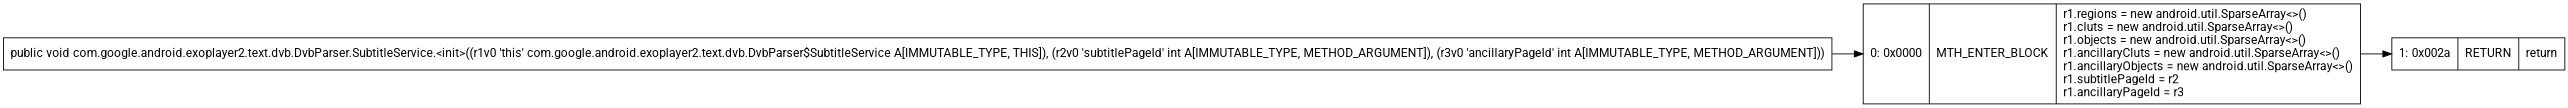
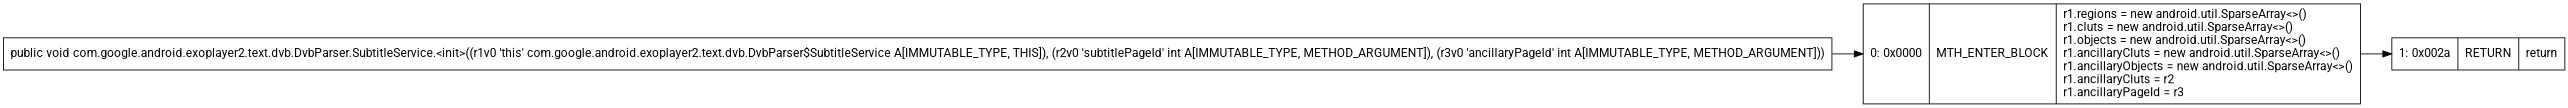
(2121, 80) -> (2119, 80)
